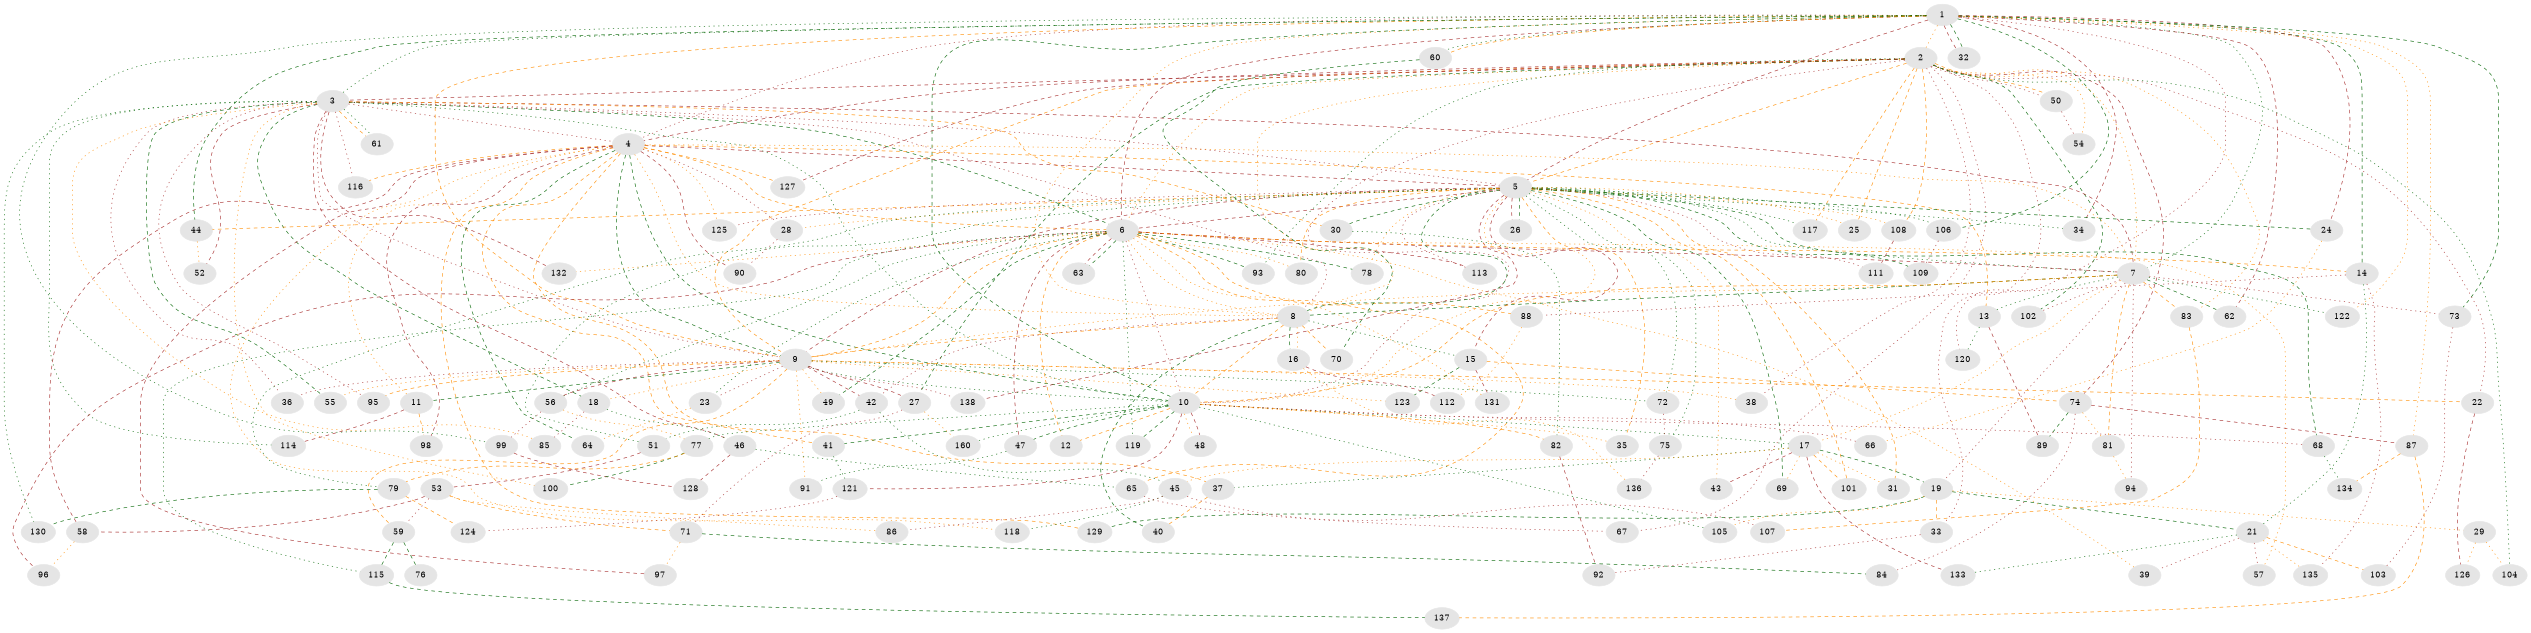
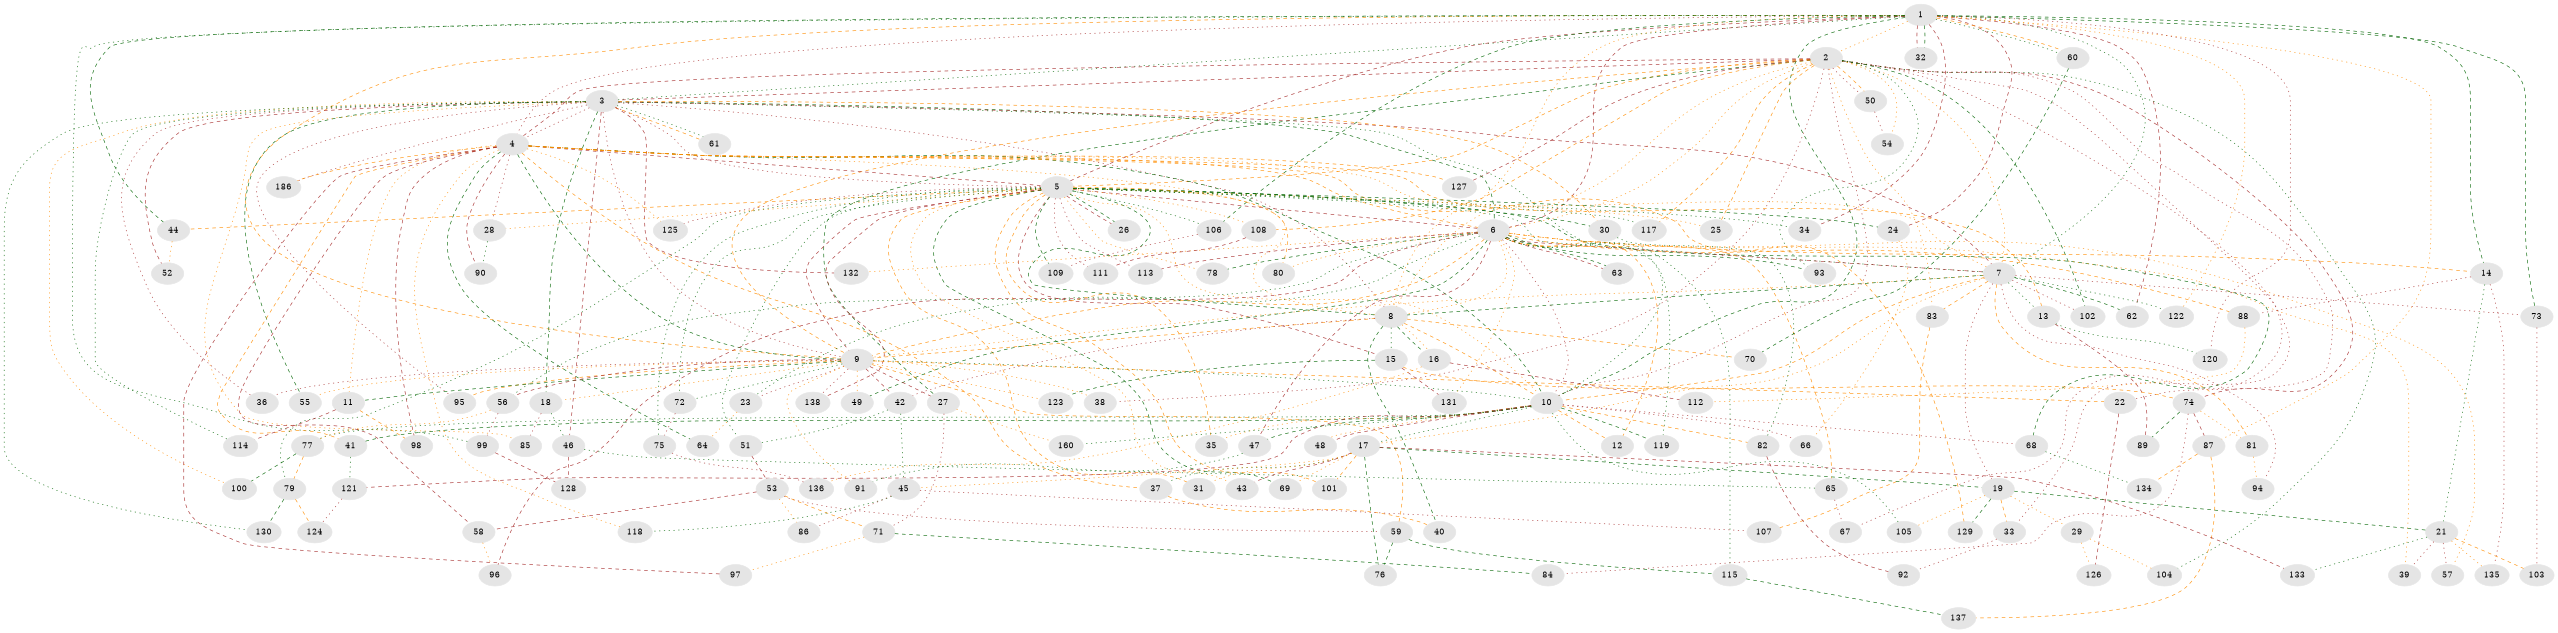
(356, 187) -> (284, 187)
(763, 252) -> (485, 252)
none -> (1370, 508)
